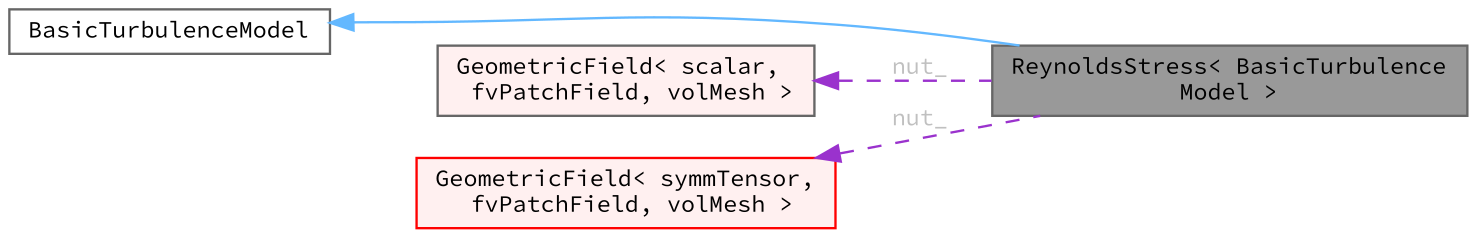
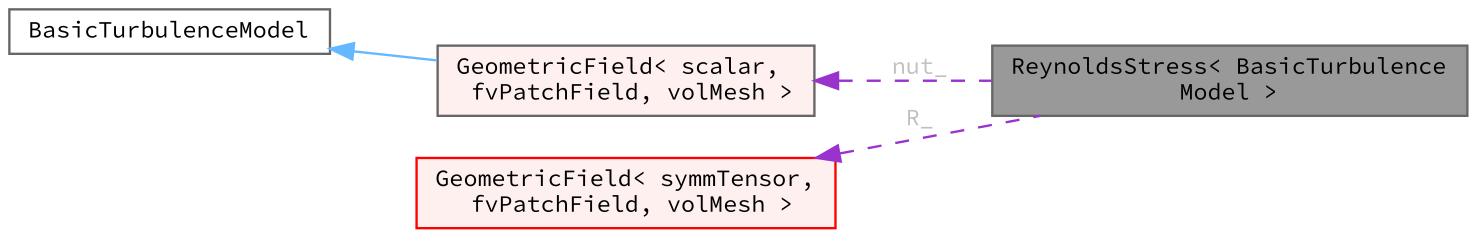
(687, 18) -> (395, 56)
(914, 119) -> (914, 119)
